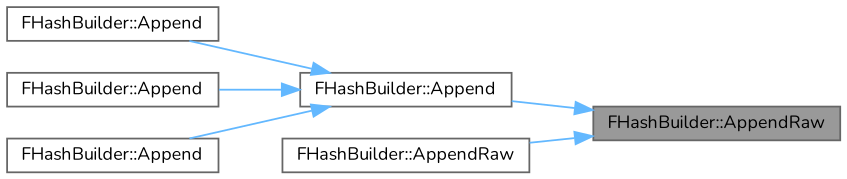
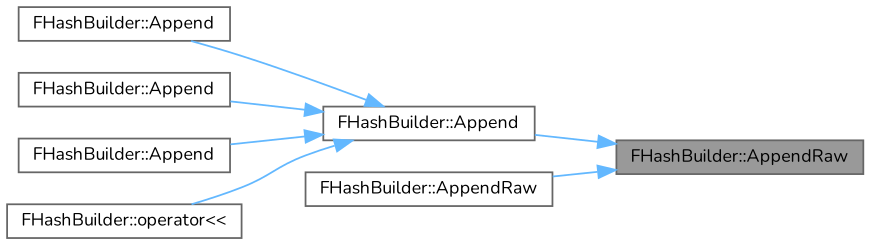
none -> (124, 221)
